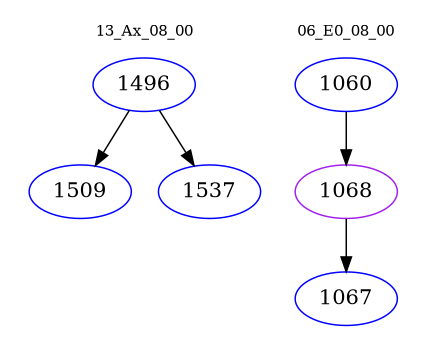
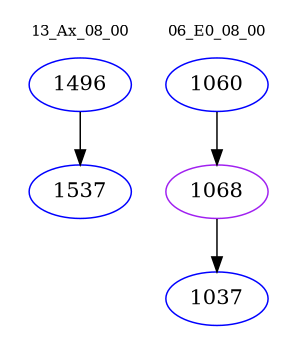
(80, 192) -> none
(346, 299) -> (217, 299)
